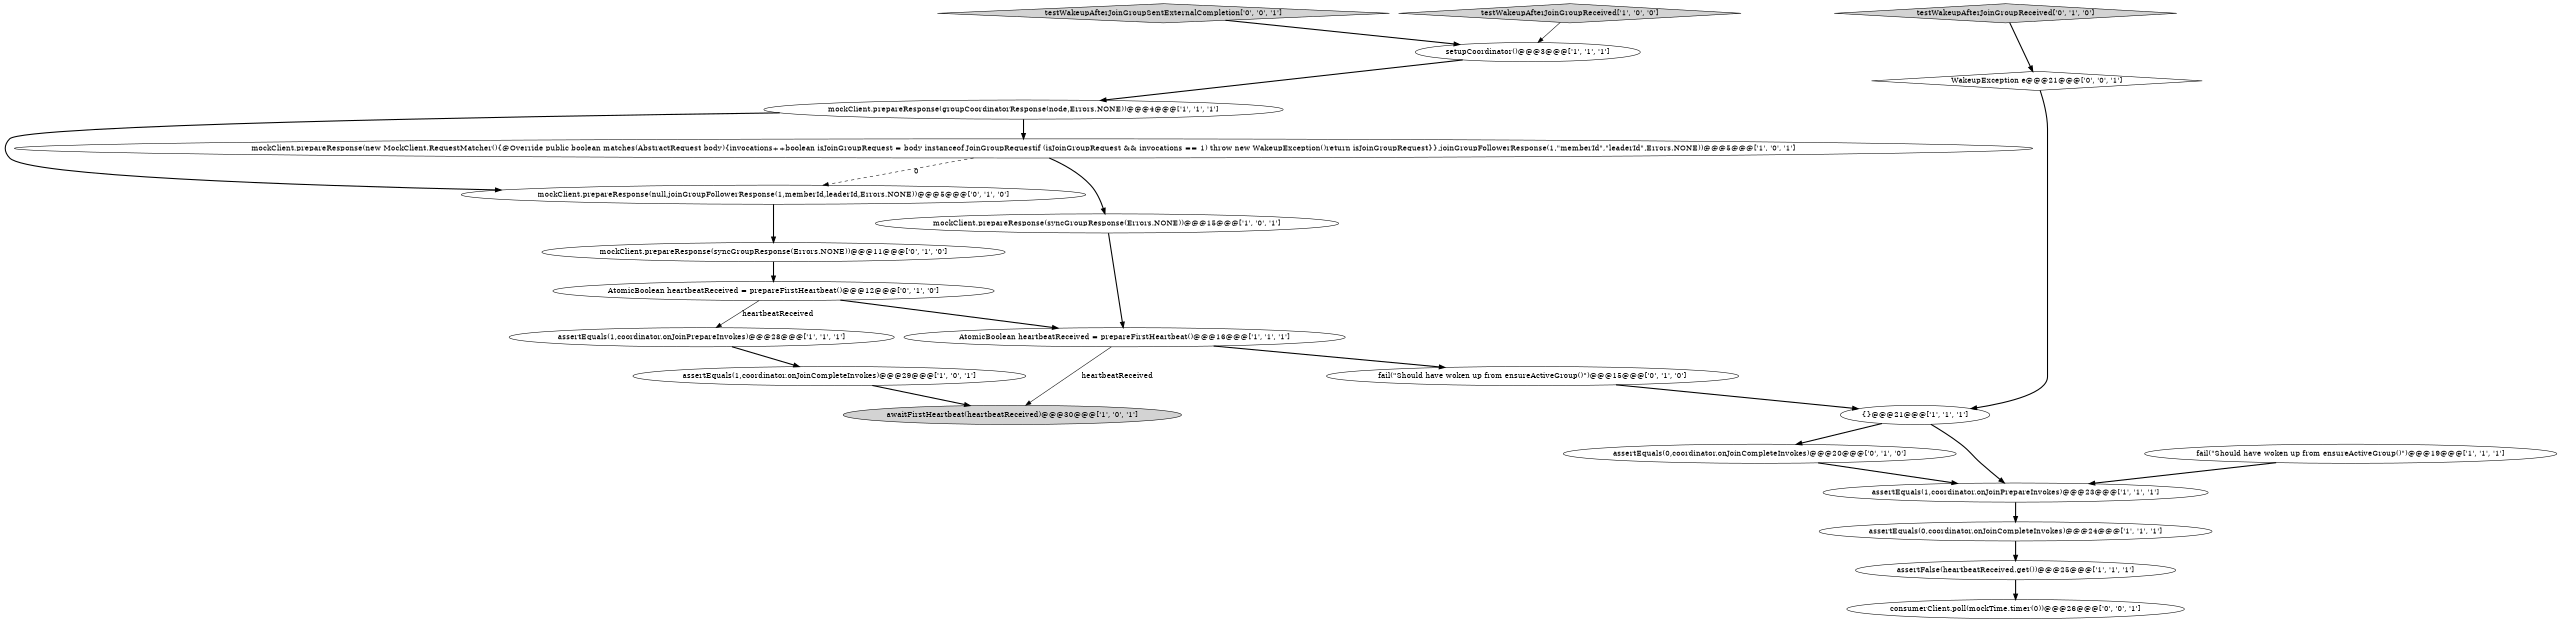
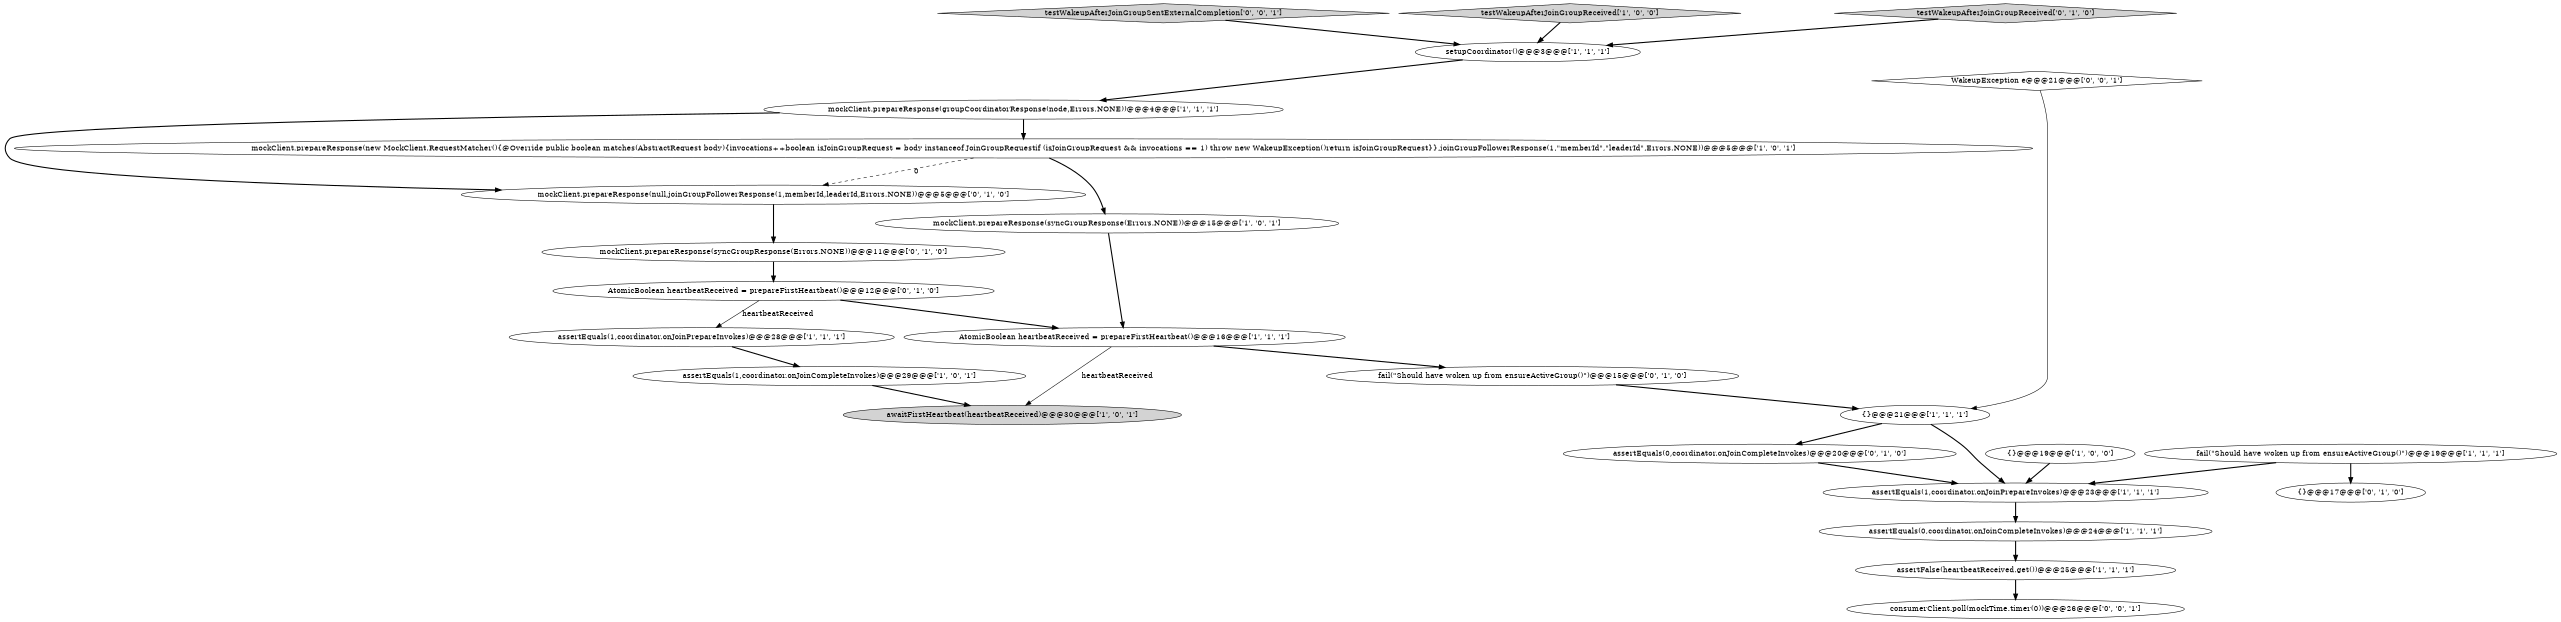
(1551, 31) -> (1551, 31)
(2020, 45) -> (1775, 32)
(2048, 274) -> (2048, 274)
none -> (2060, 454)
none -> (2351, 493)
